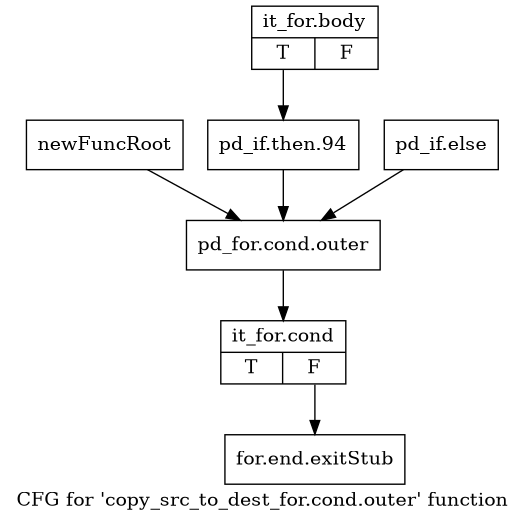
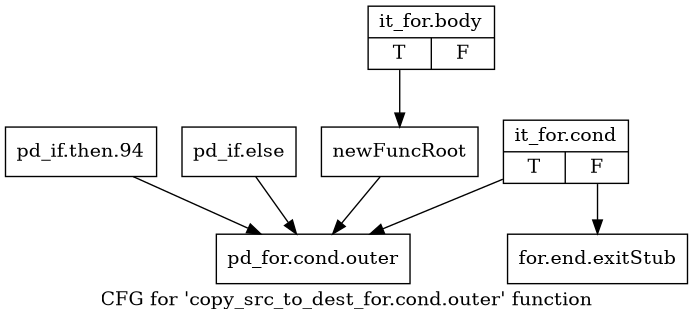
(283, 88) -> (400, 92)
(283, 289) -> (443, 204)
